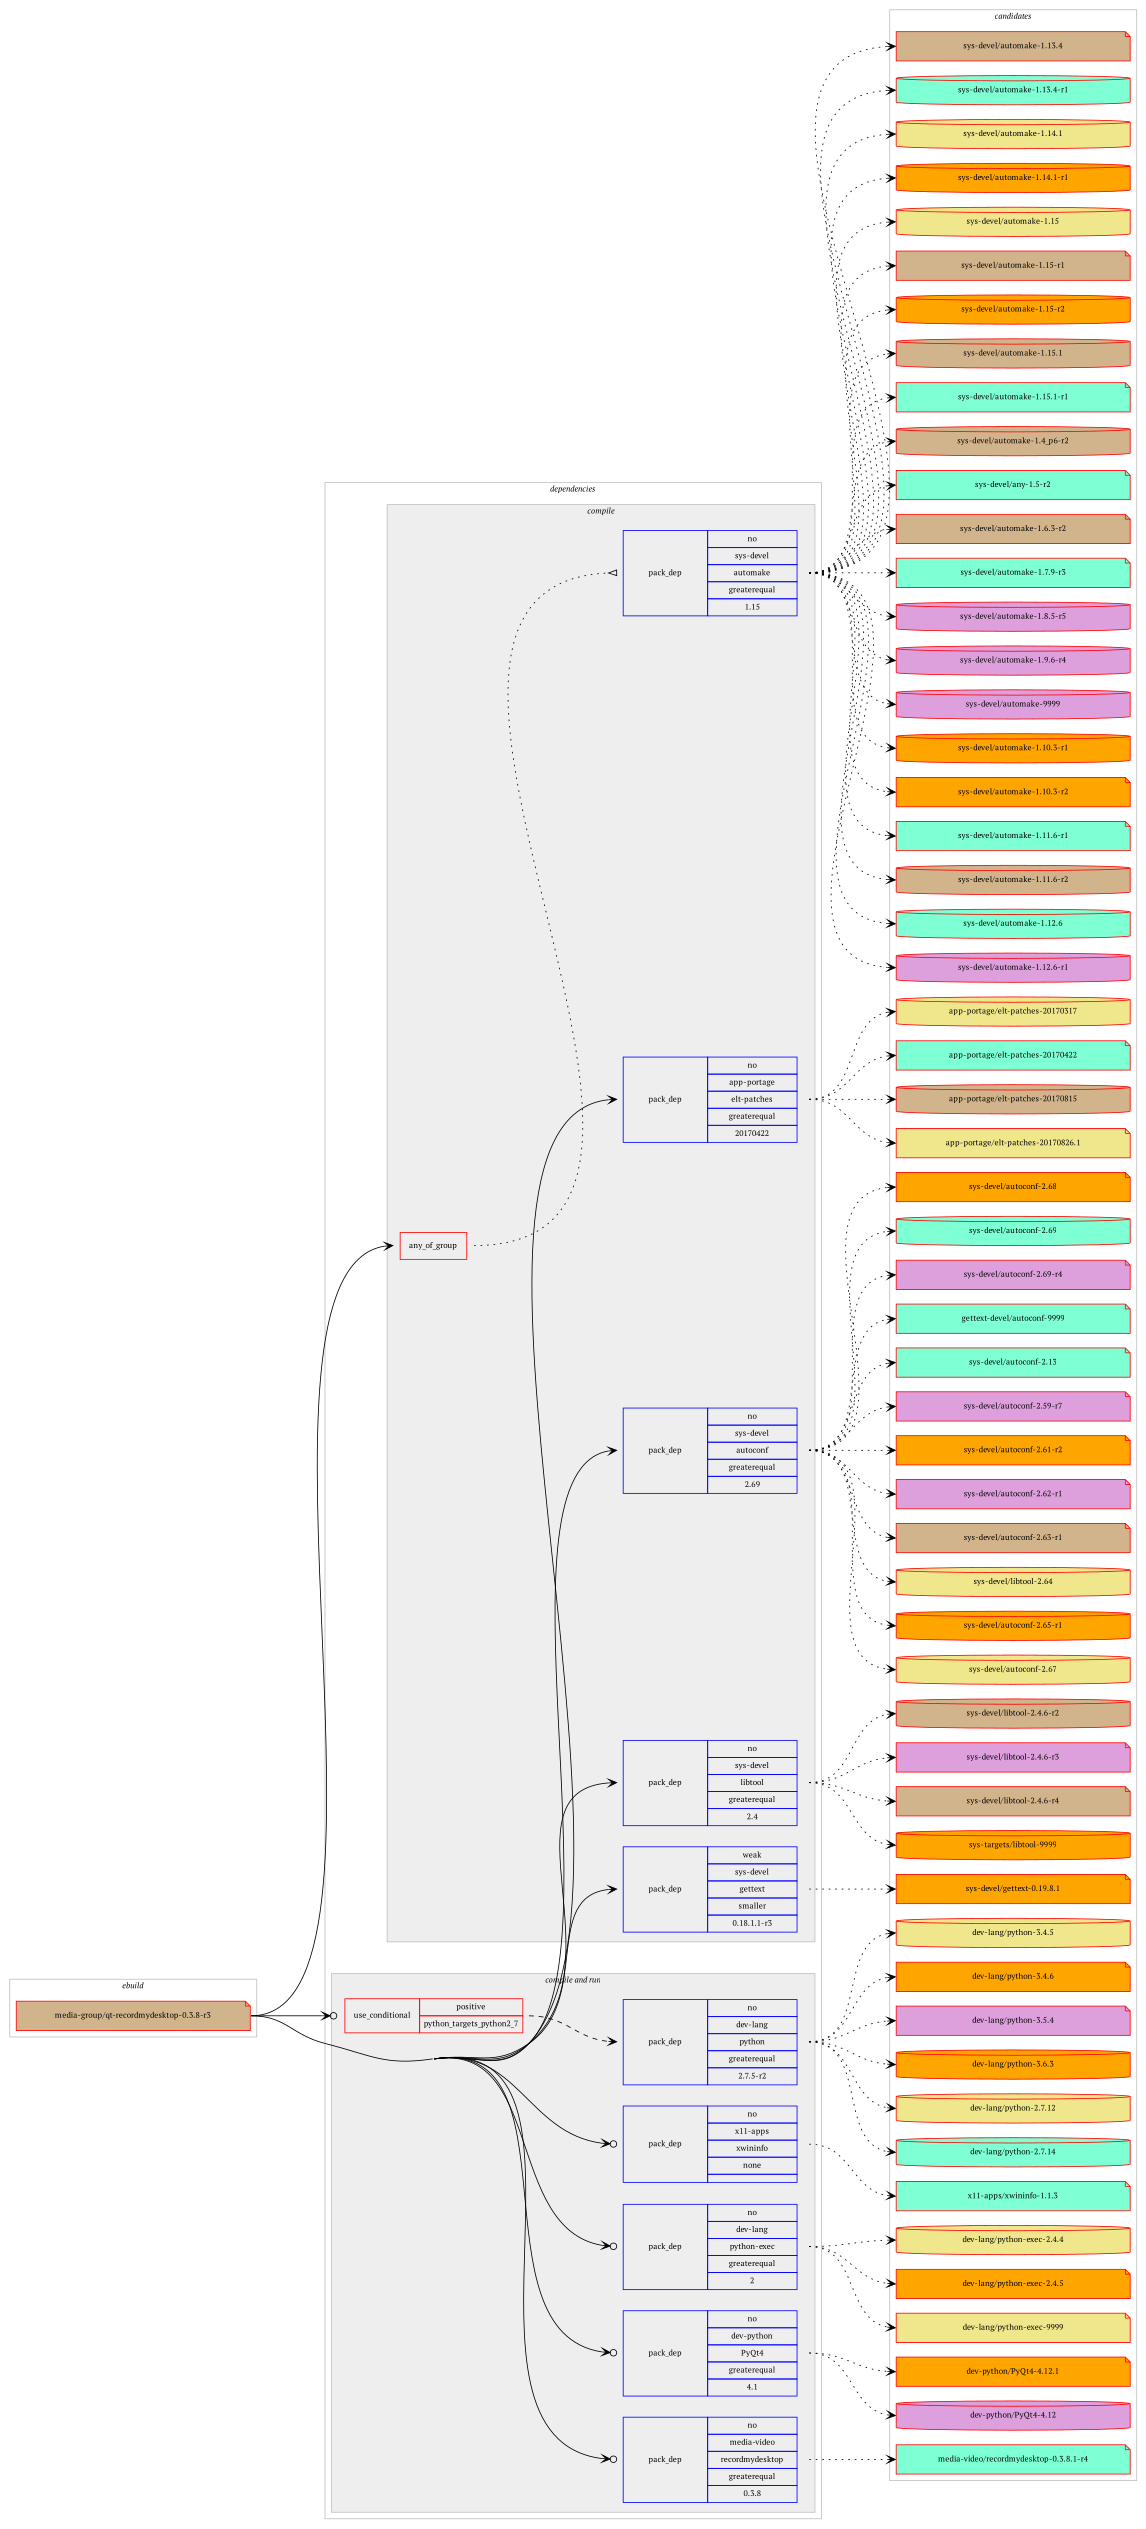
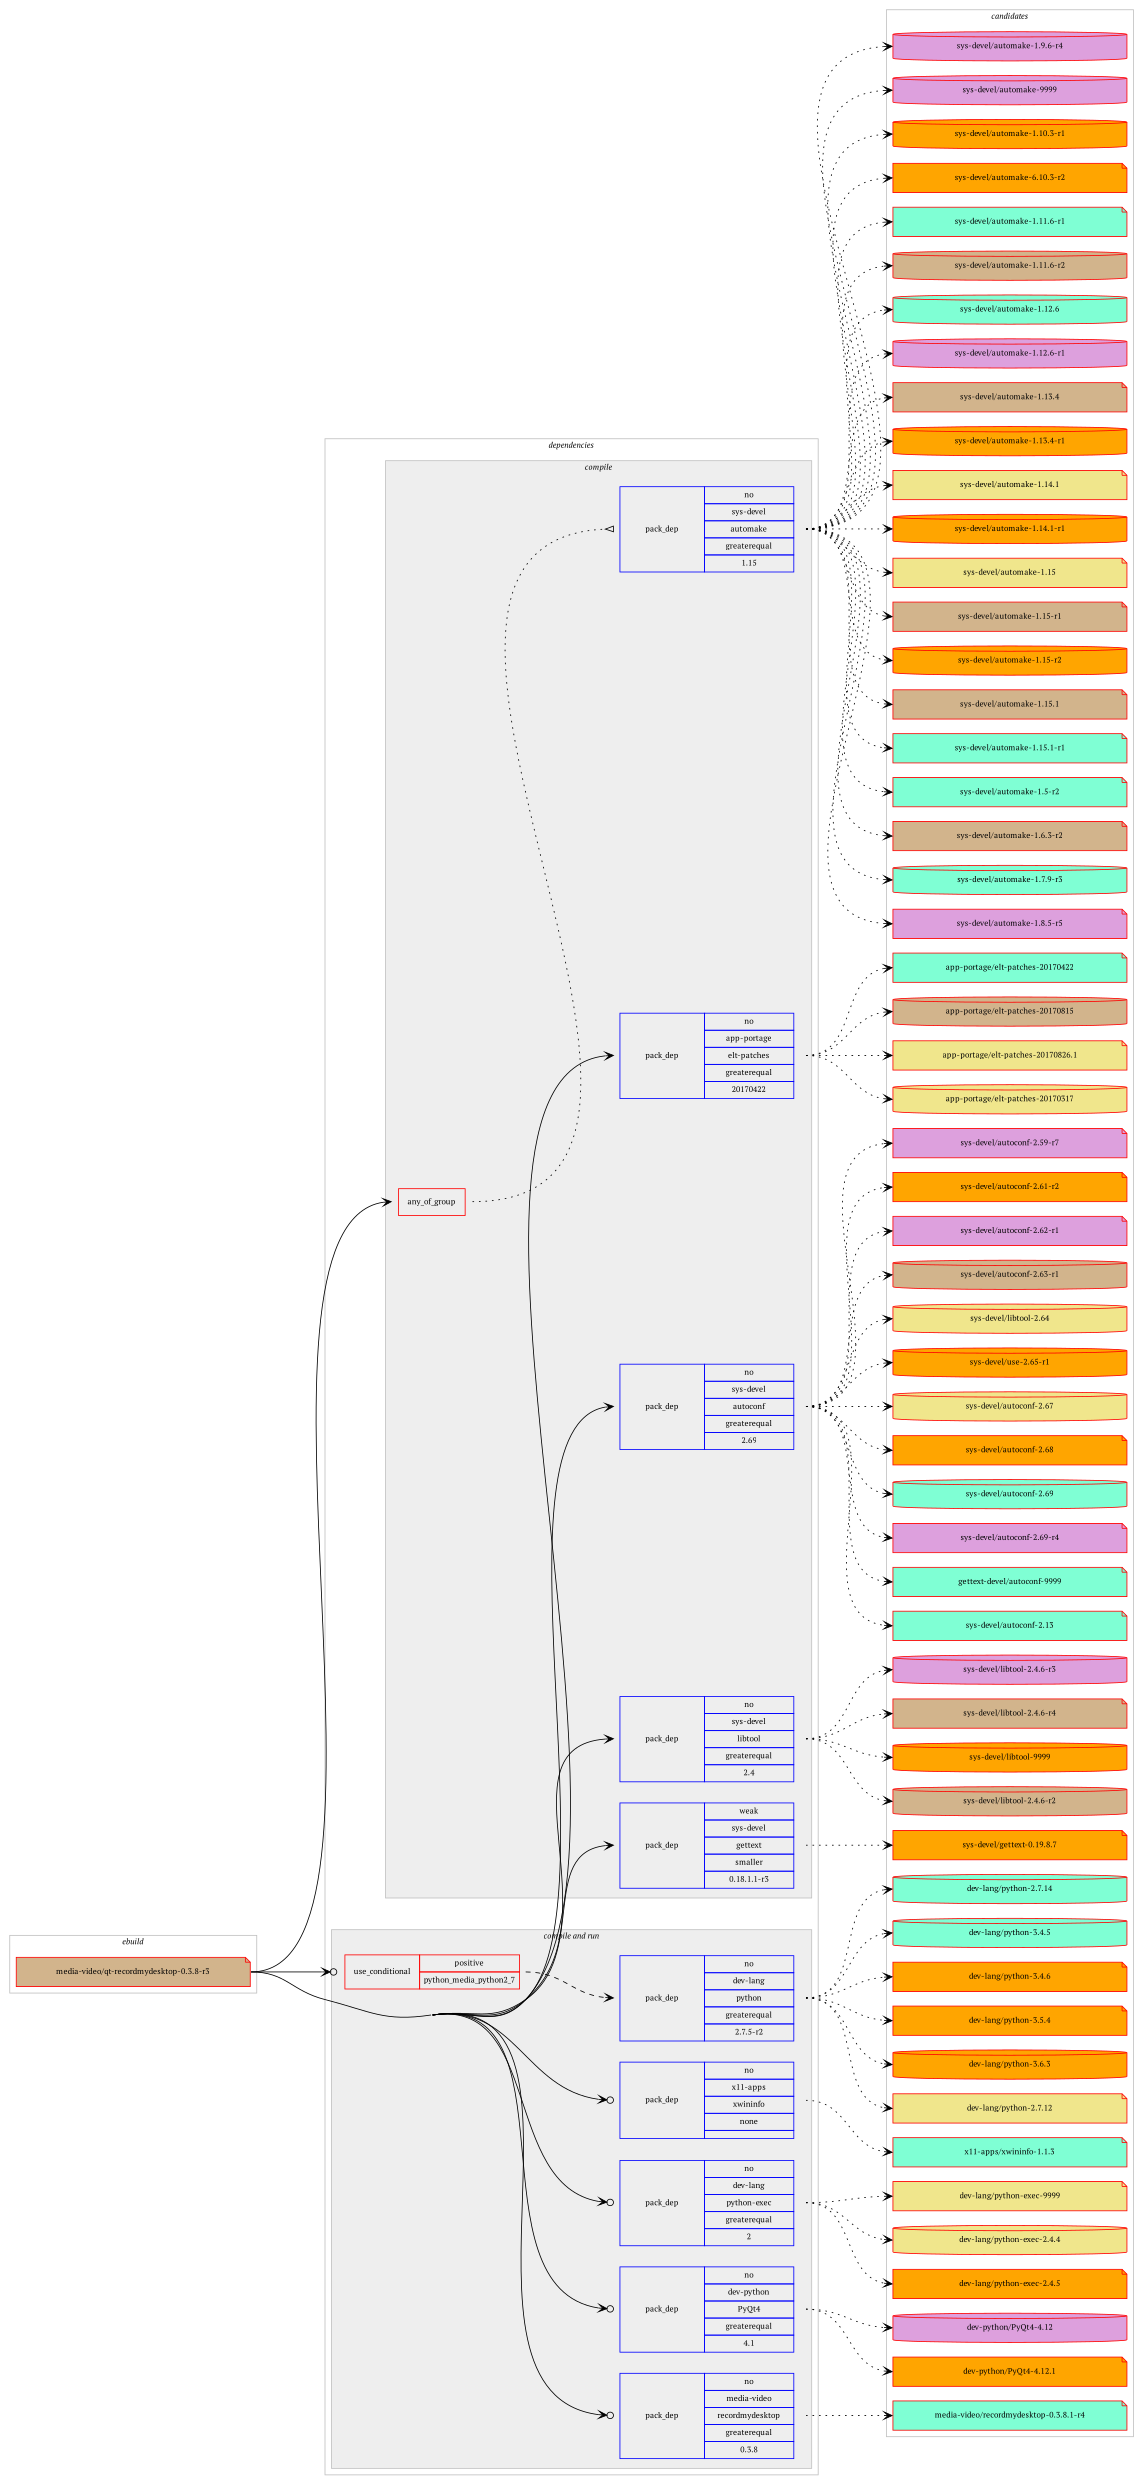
(1013, 90) -> (1010, 441)
(1013, 134) -> (1010, 485)
(1013, 222) -> (1010, 573)
(1013, 353) -> (1010, 704)
(1013, 441) -> none
(1013, 485) -> (1010, 792)
(1013, 573) -> (1010, 880)
(1013, 617) -> (1010, 924)
(1013, 792) -> (1010, 178)
(1013, 1538) -> (1010, 1275)
(1013, 1626) -> (1010, 1363)
(1013, 1757) -> (1010, 1670)
(1013, 1845) -> (1010, 1757)
(1013, 1889) -> (1010, 1845)
(1013, 1933) -> (1010, 1933)
(133, 2016) -> (133, 1972)
(1013, 2021) -> (1010, 2021)
(471, 2024) -> (470, 1980)
(1013, 2108) -> (1010, 2108)
